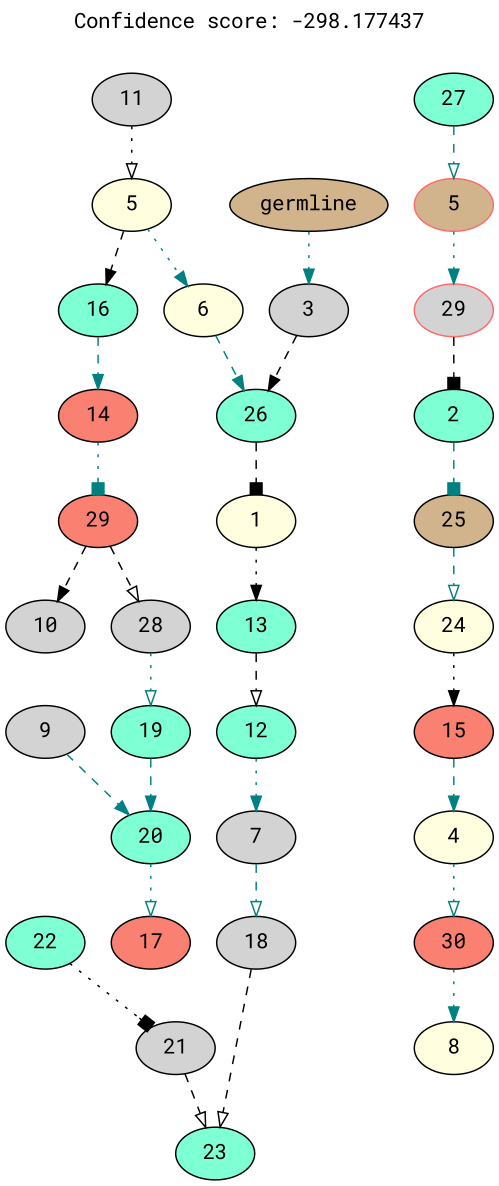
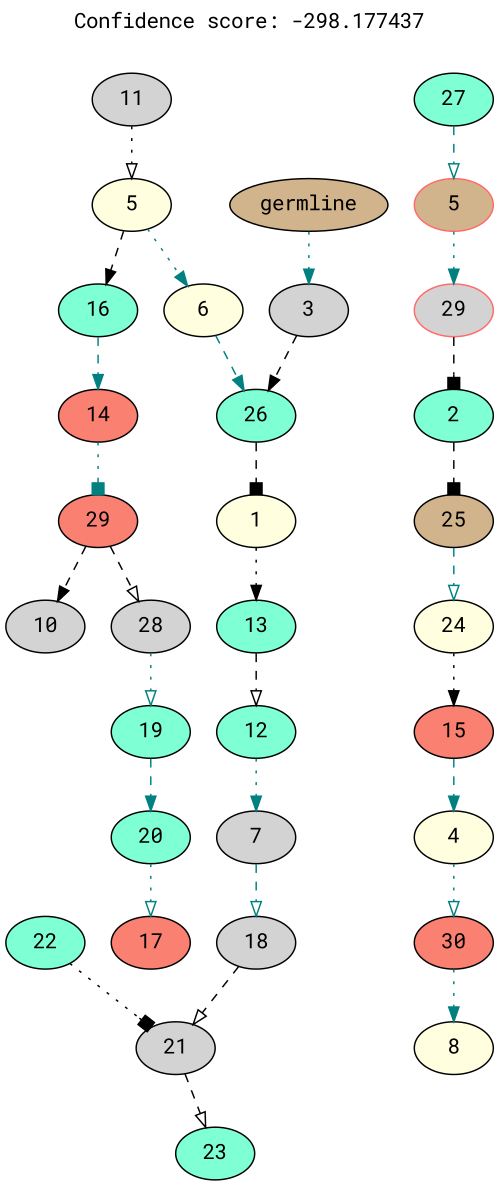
(454, 461) -> (454, 461)
(45, 732) -> none
(237, 1041) -> (220, 990)
